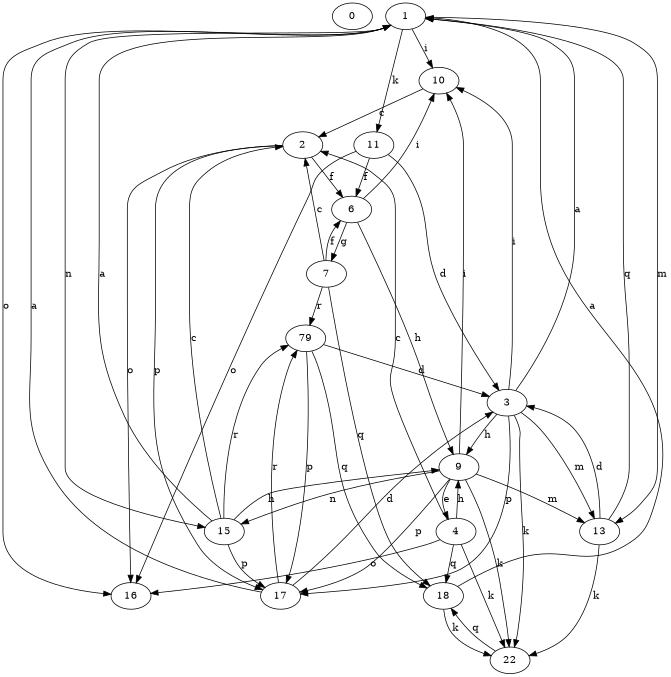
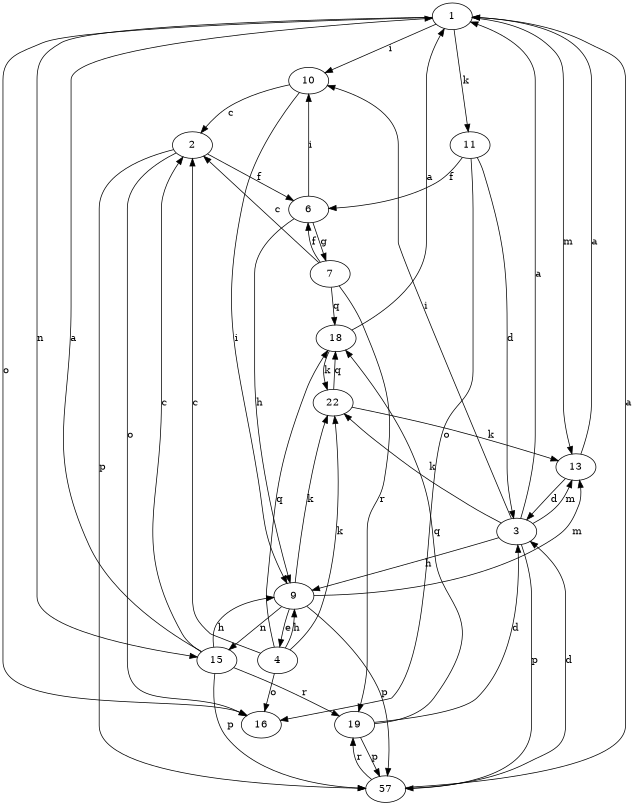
(352, 16) -> none
(628, 274) -> (595, 242)
(463, 276) -> (233, 330)
(306, 338) -> (355, 725)
(281, 596) -> (386, 789)
(584, 610) -> (452, 430)
